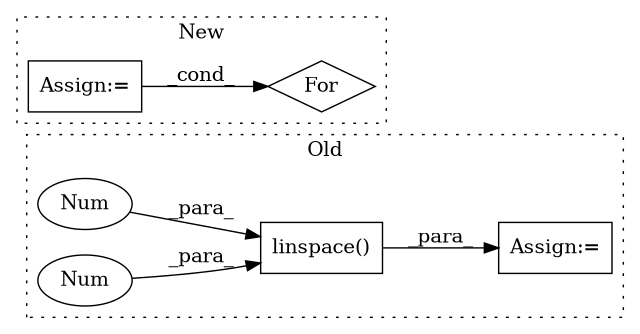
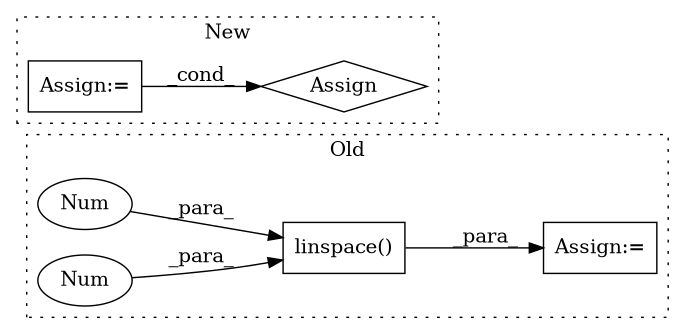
(322, 86) -> (344, 86)
